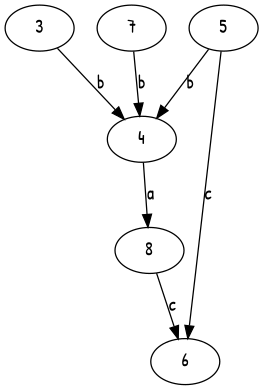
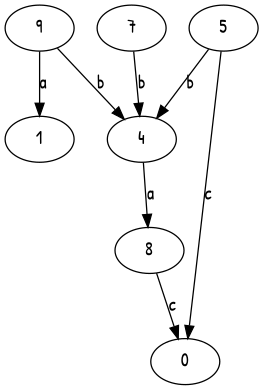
(40, 28) -> (40, 28)
none -> (40, 139)
(185, 362) -> (185, 362)
